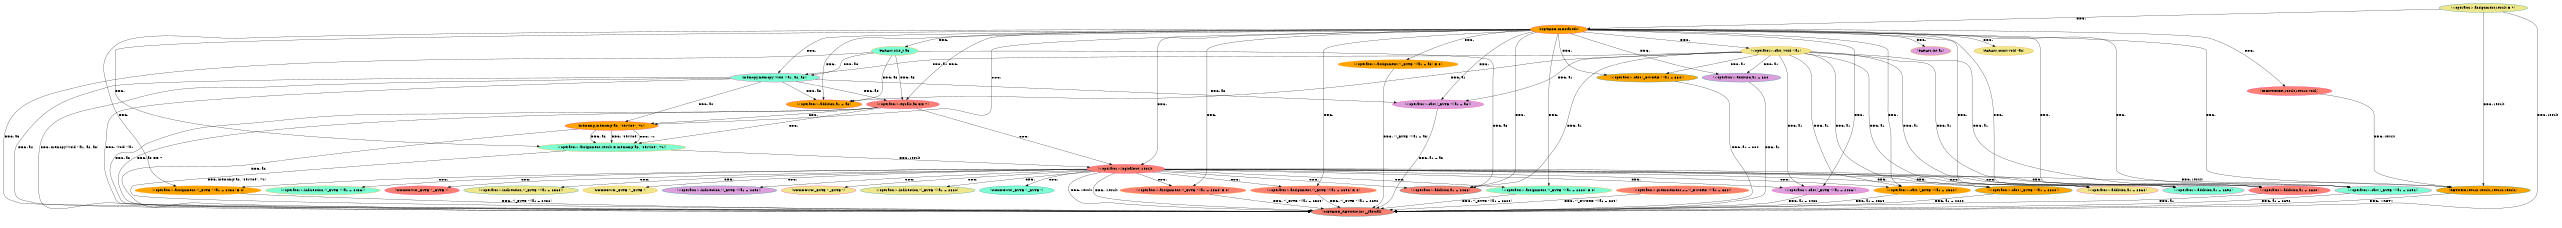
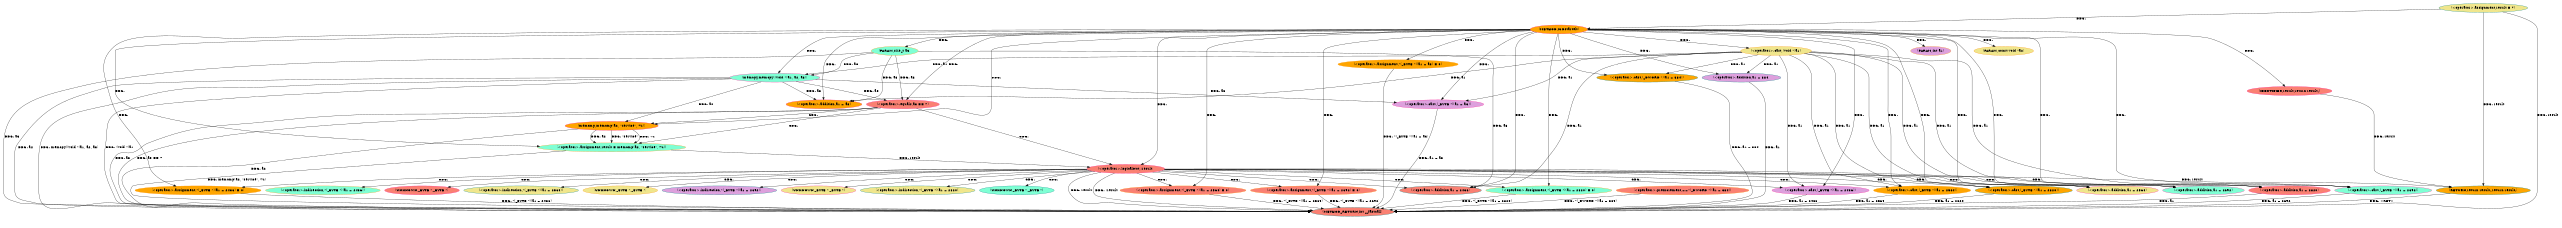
(2078, 39) -> (1841, 37)
(2290, 91) -> (2290, 91)
